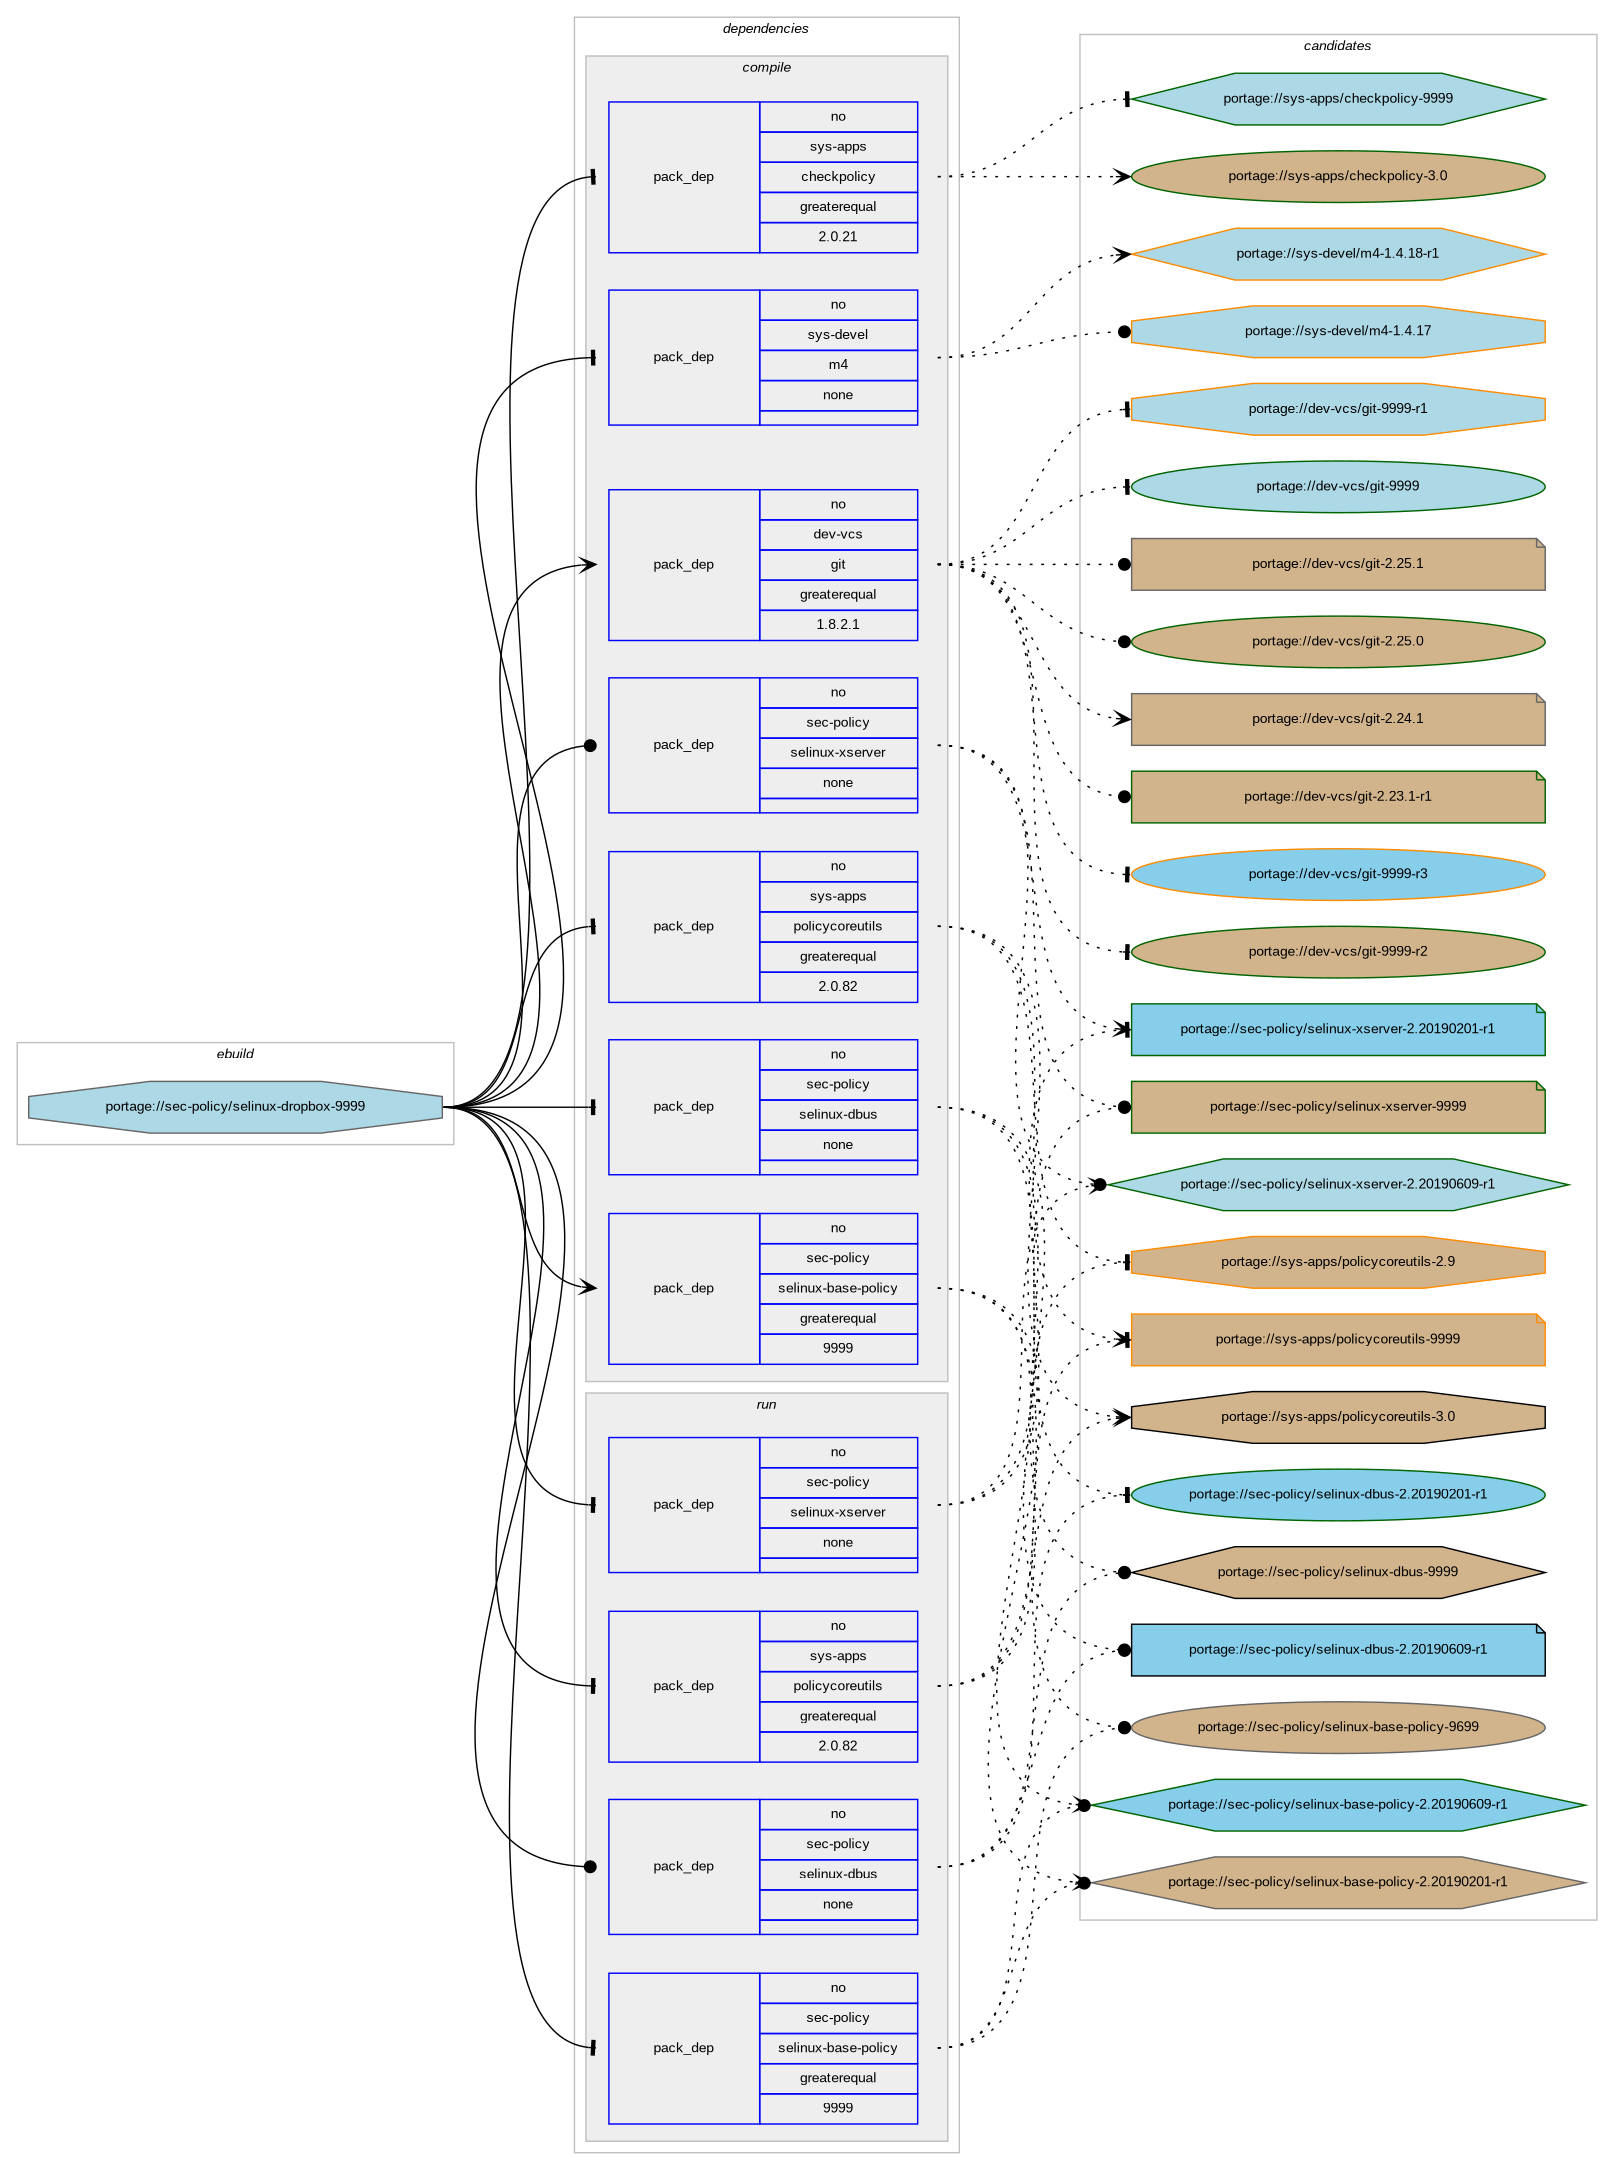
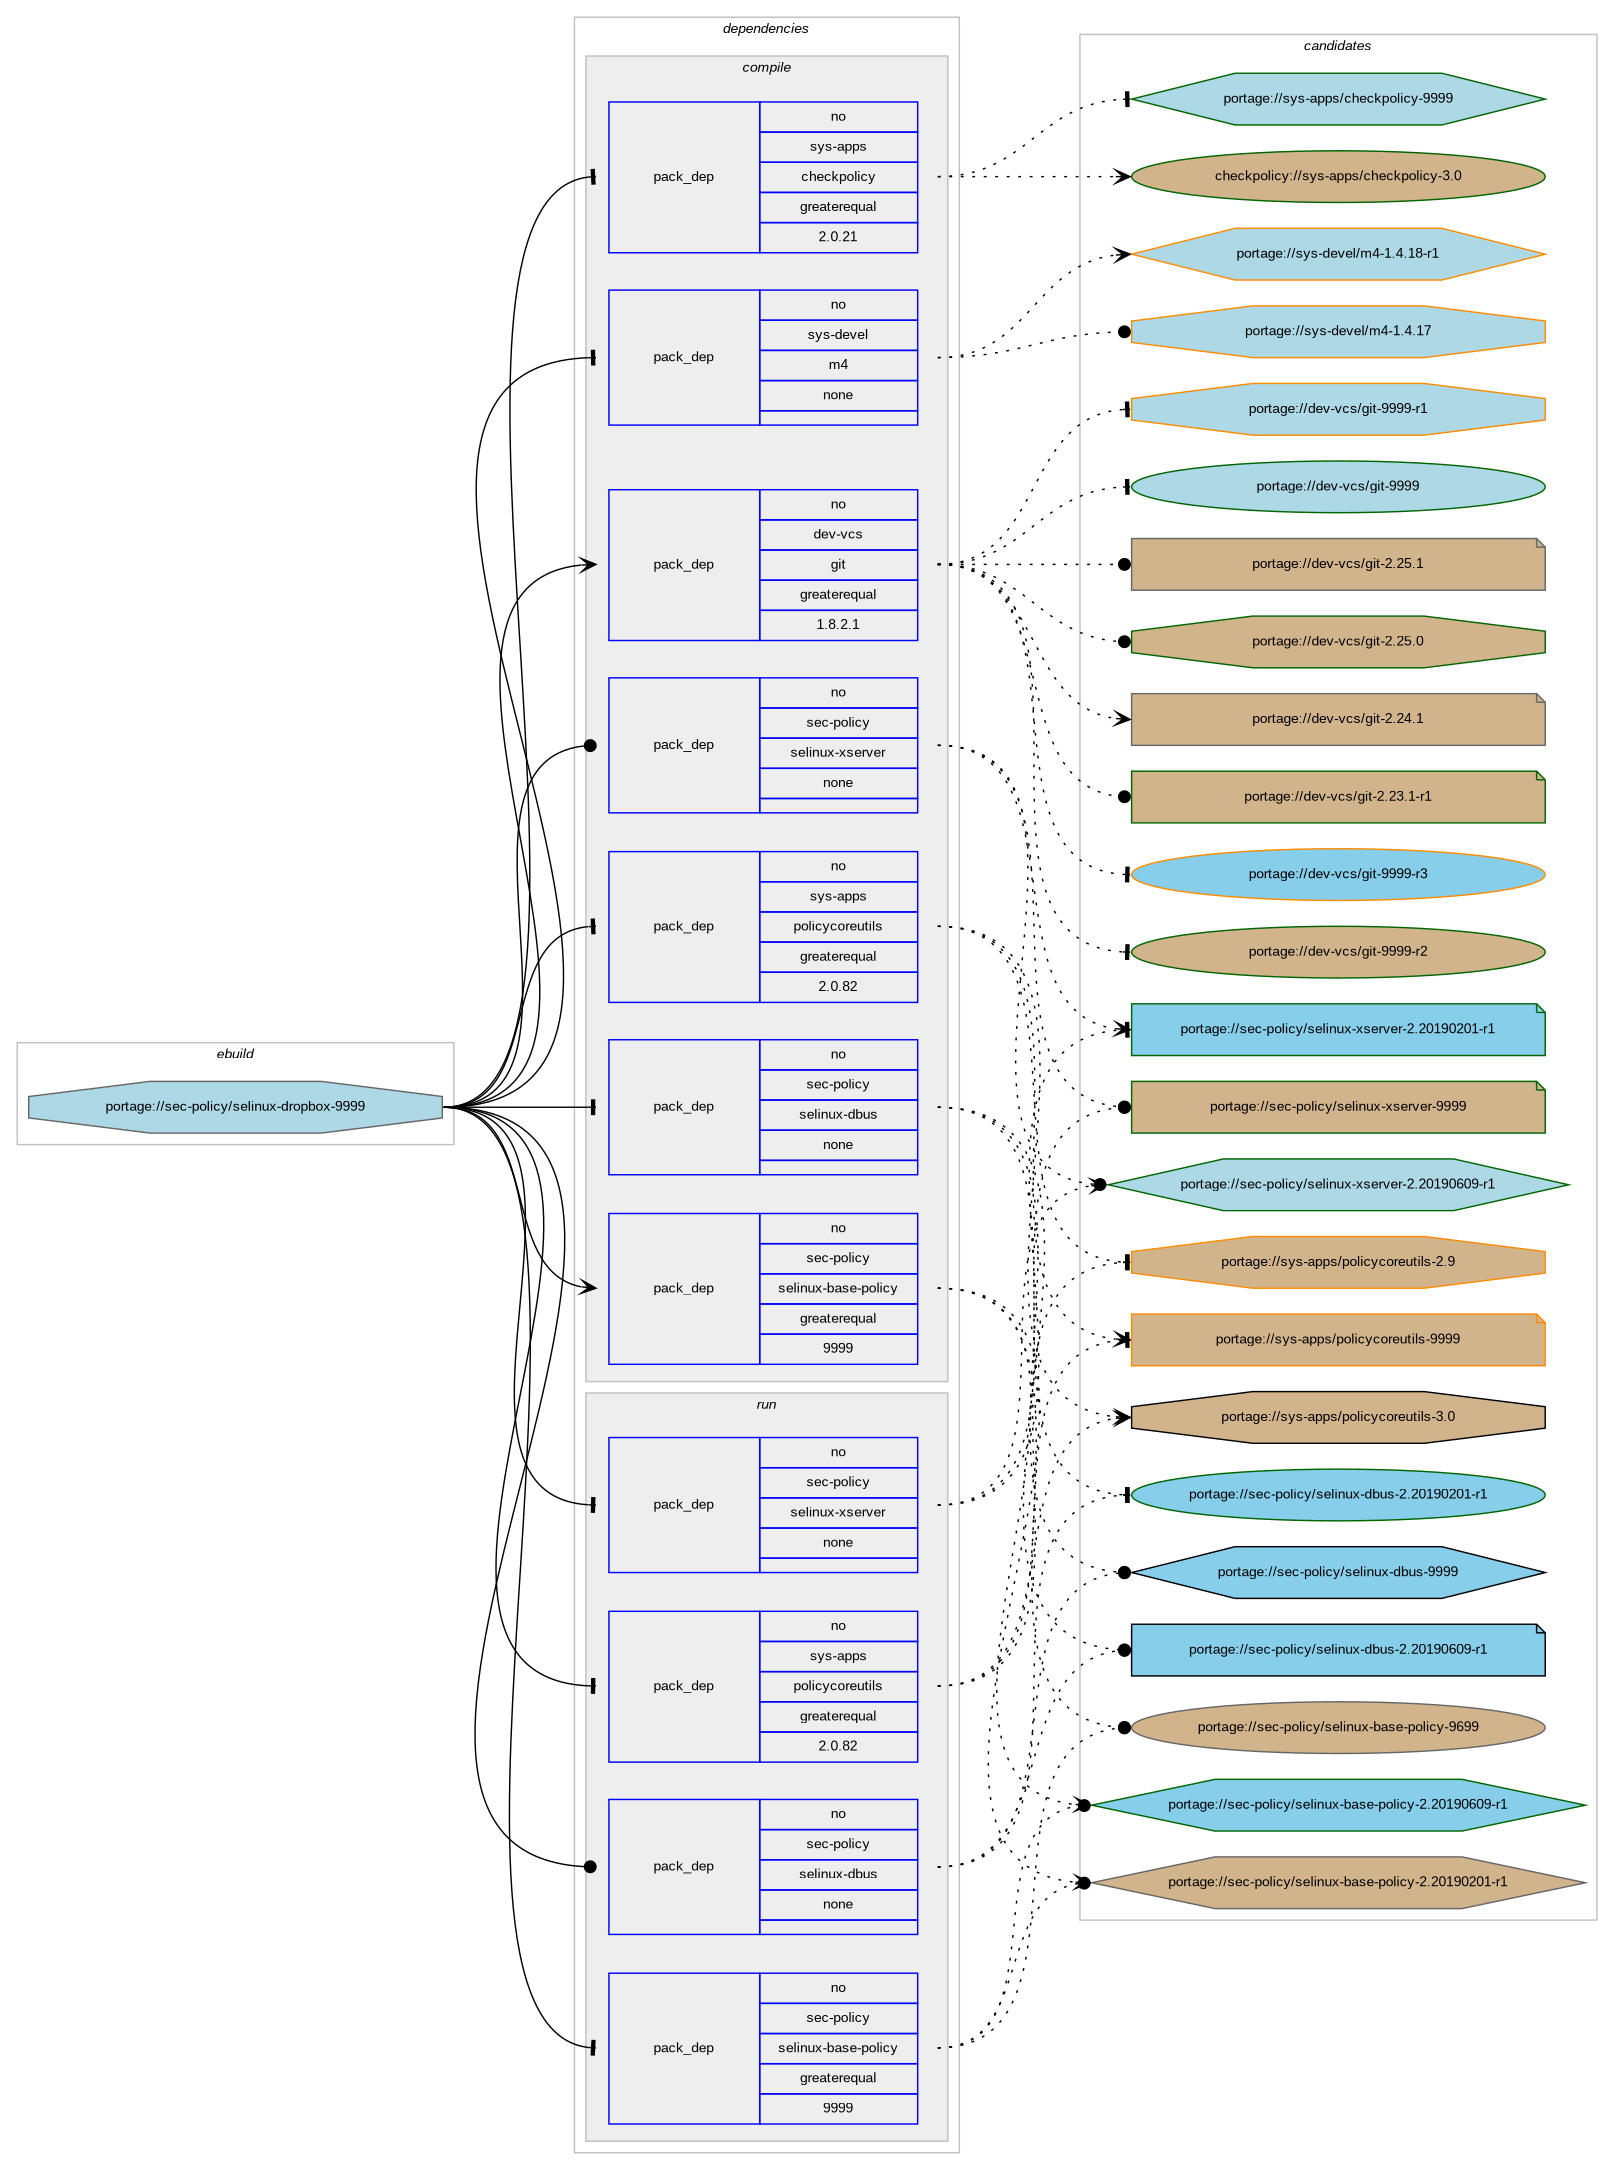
(1338, 177) -> (1338, 177)
(1338, 642) -> (1338, 642)
(1338, 1573) -> (1338, 1573)
